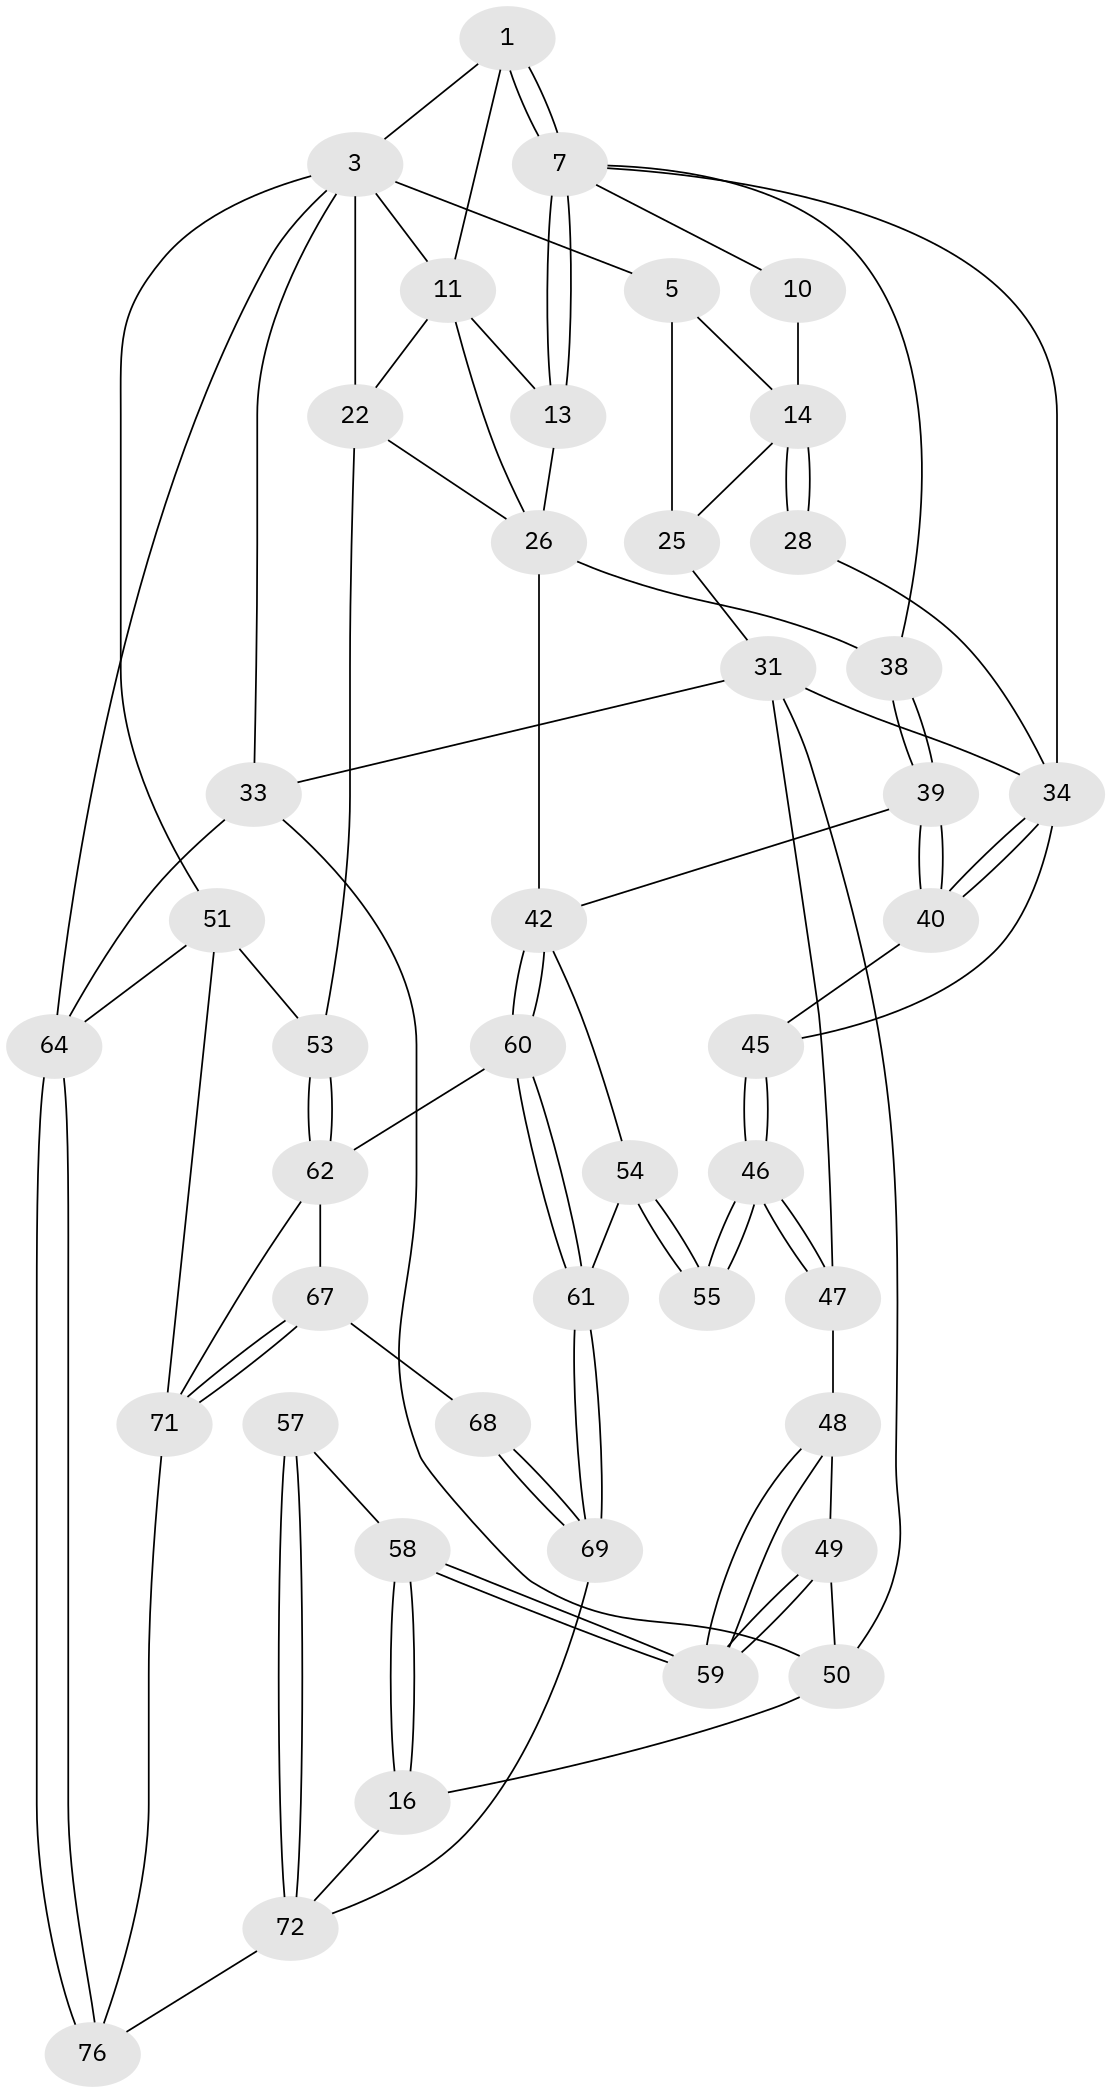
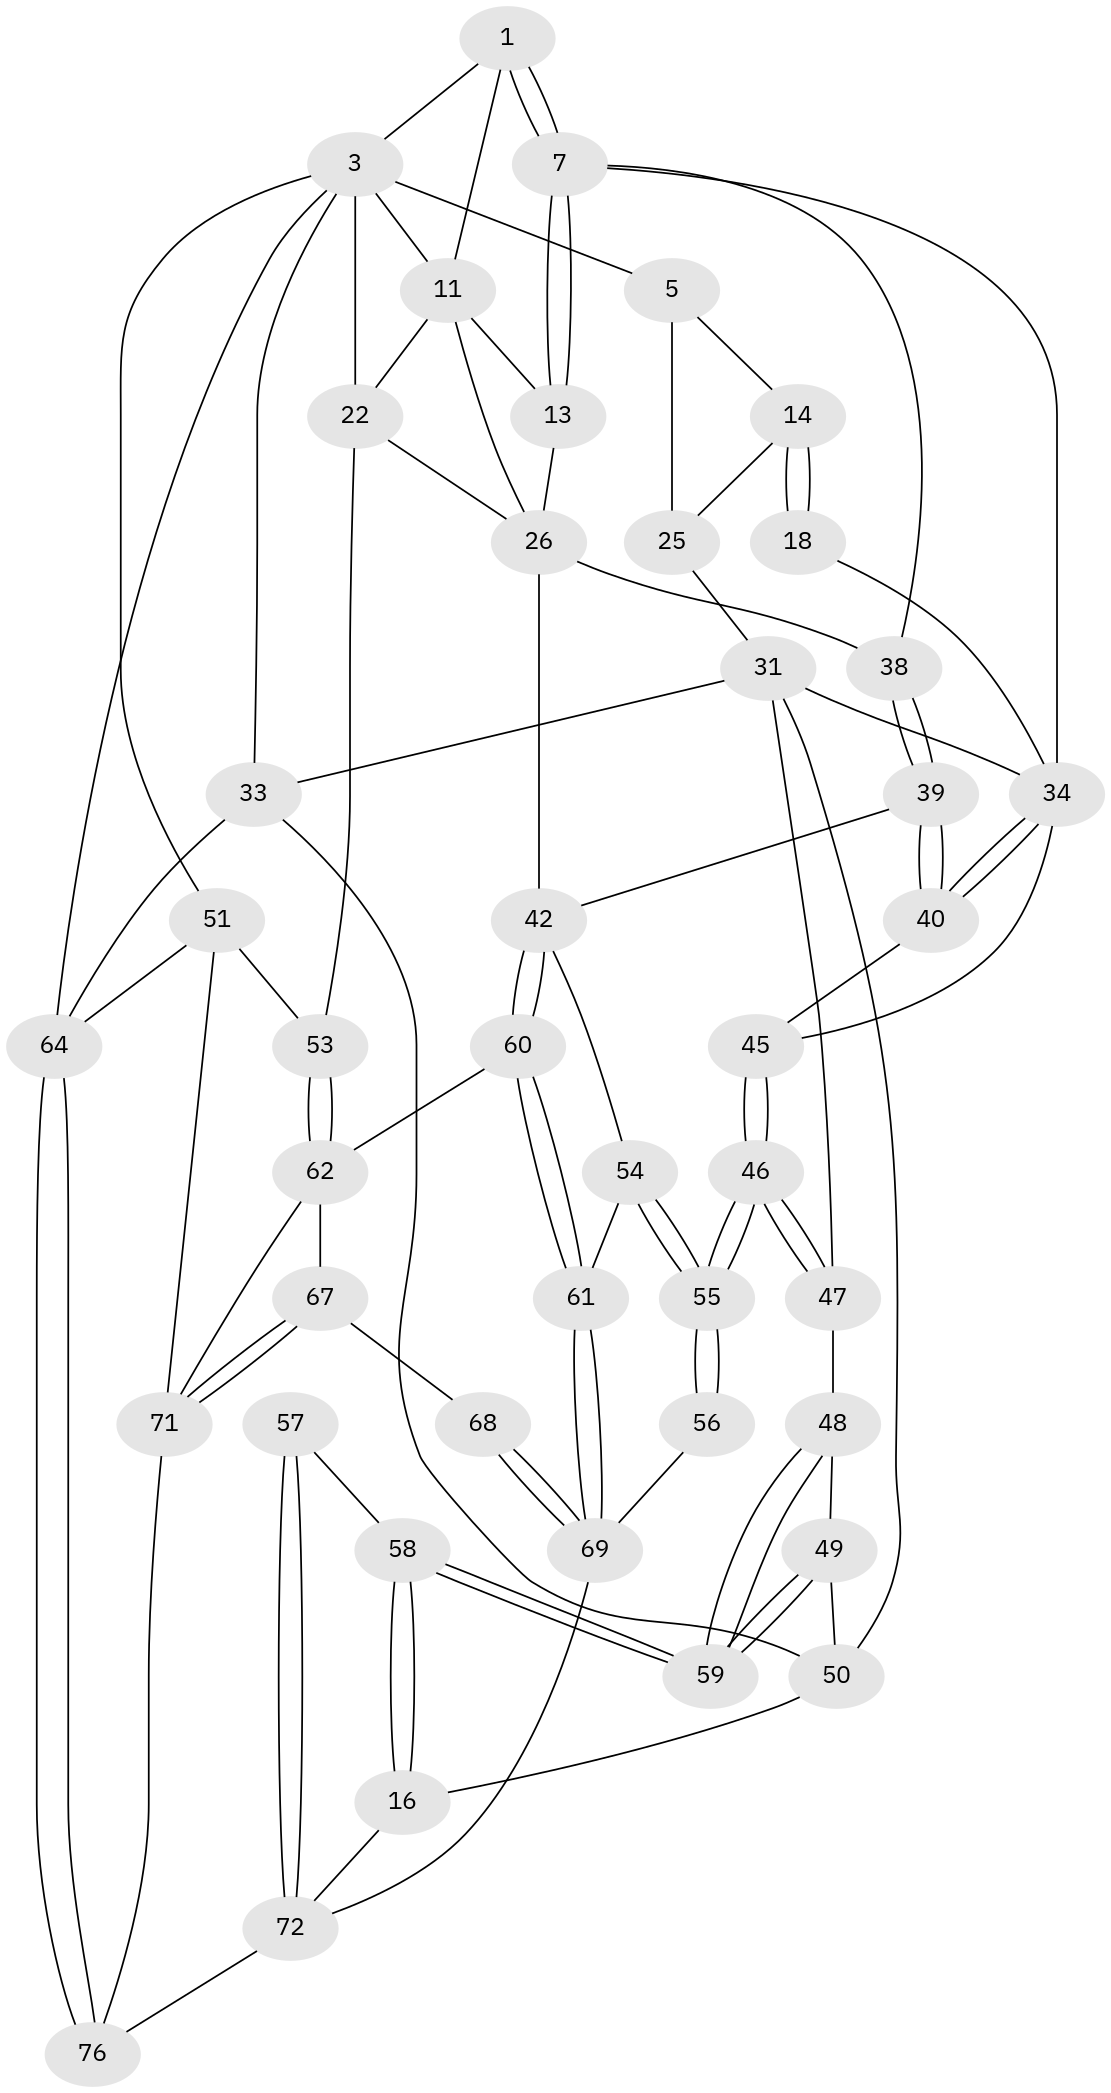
(798, 290) -> none
(798, 542) -> (798, 542)
none -> (707, 1424)
